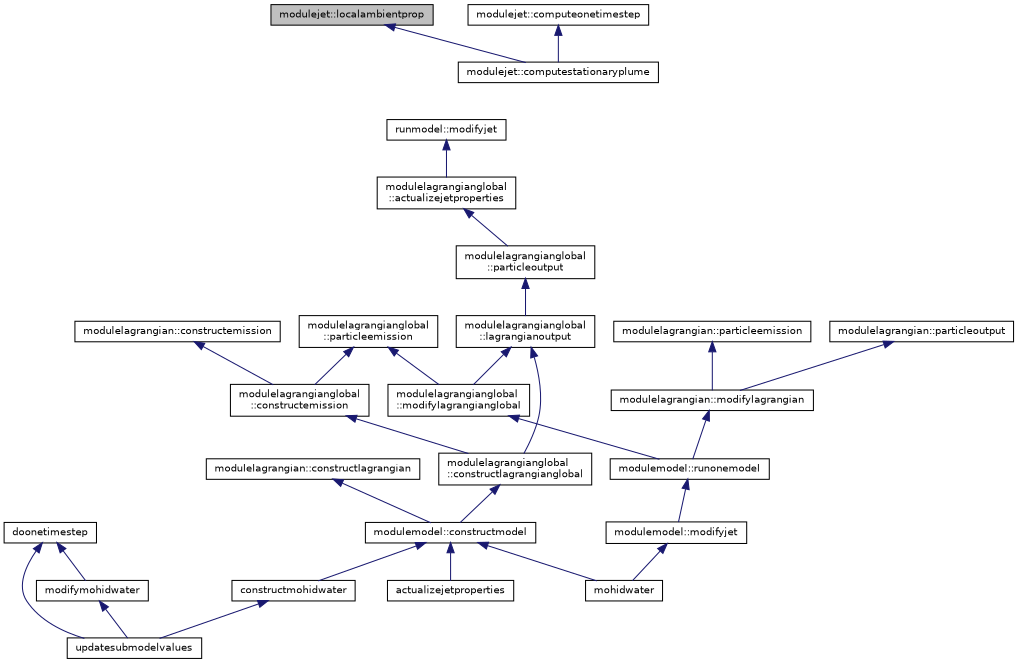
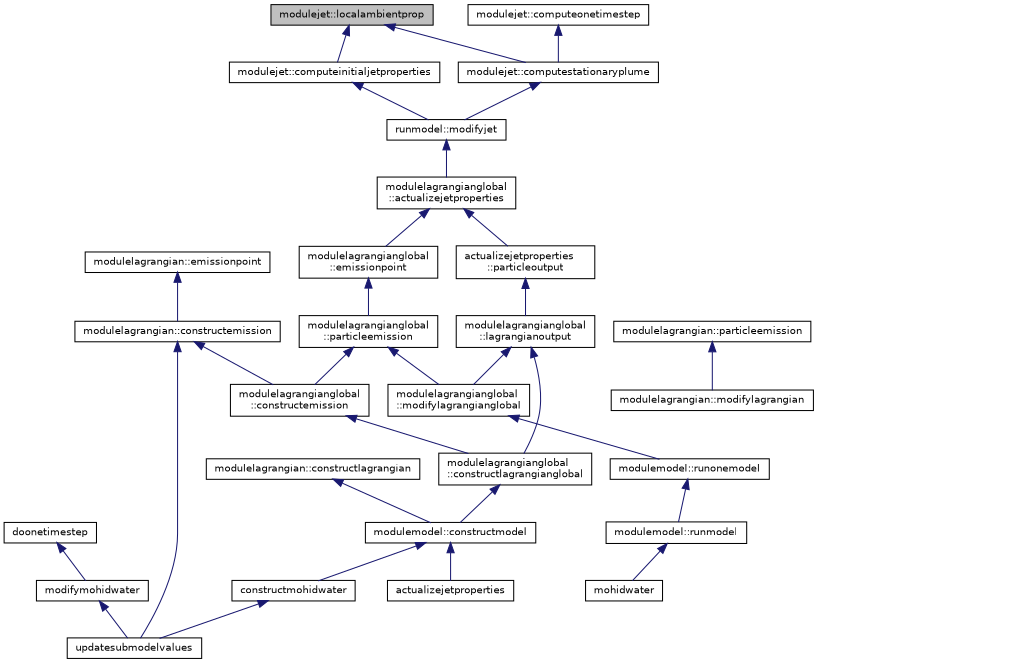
none -> (335, 72)
none -> (498, 103)
none -> (178, 262)
none -> (368, 262)
(526, 262) -> (526, 262)
(922, 332) -> none
(699, 440) -> none
(676, 533) -> (676, 533)
(542, 563) -> none
(32, 607) -> (178, 499)
